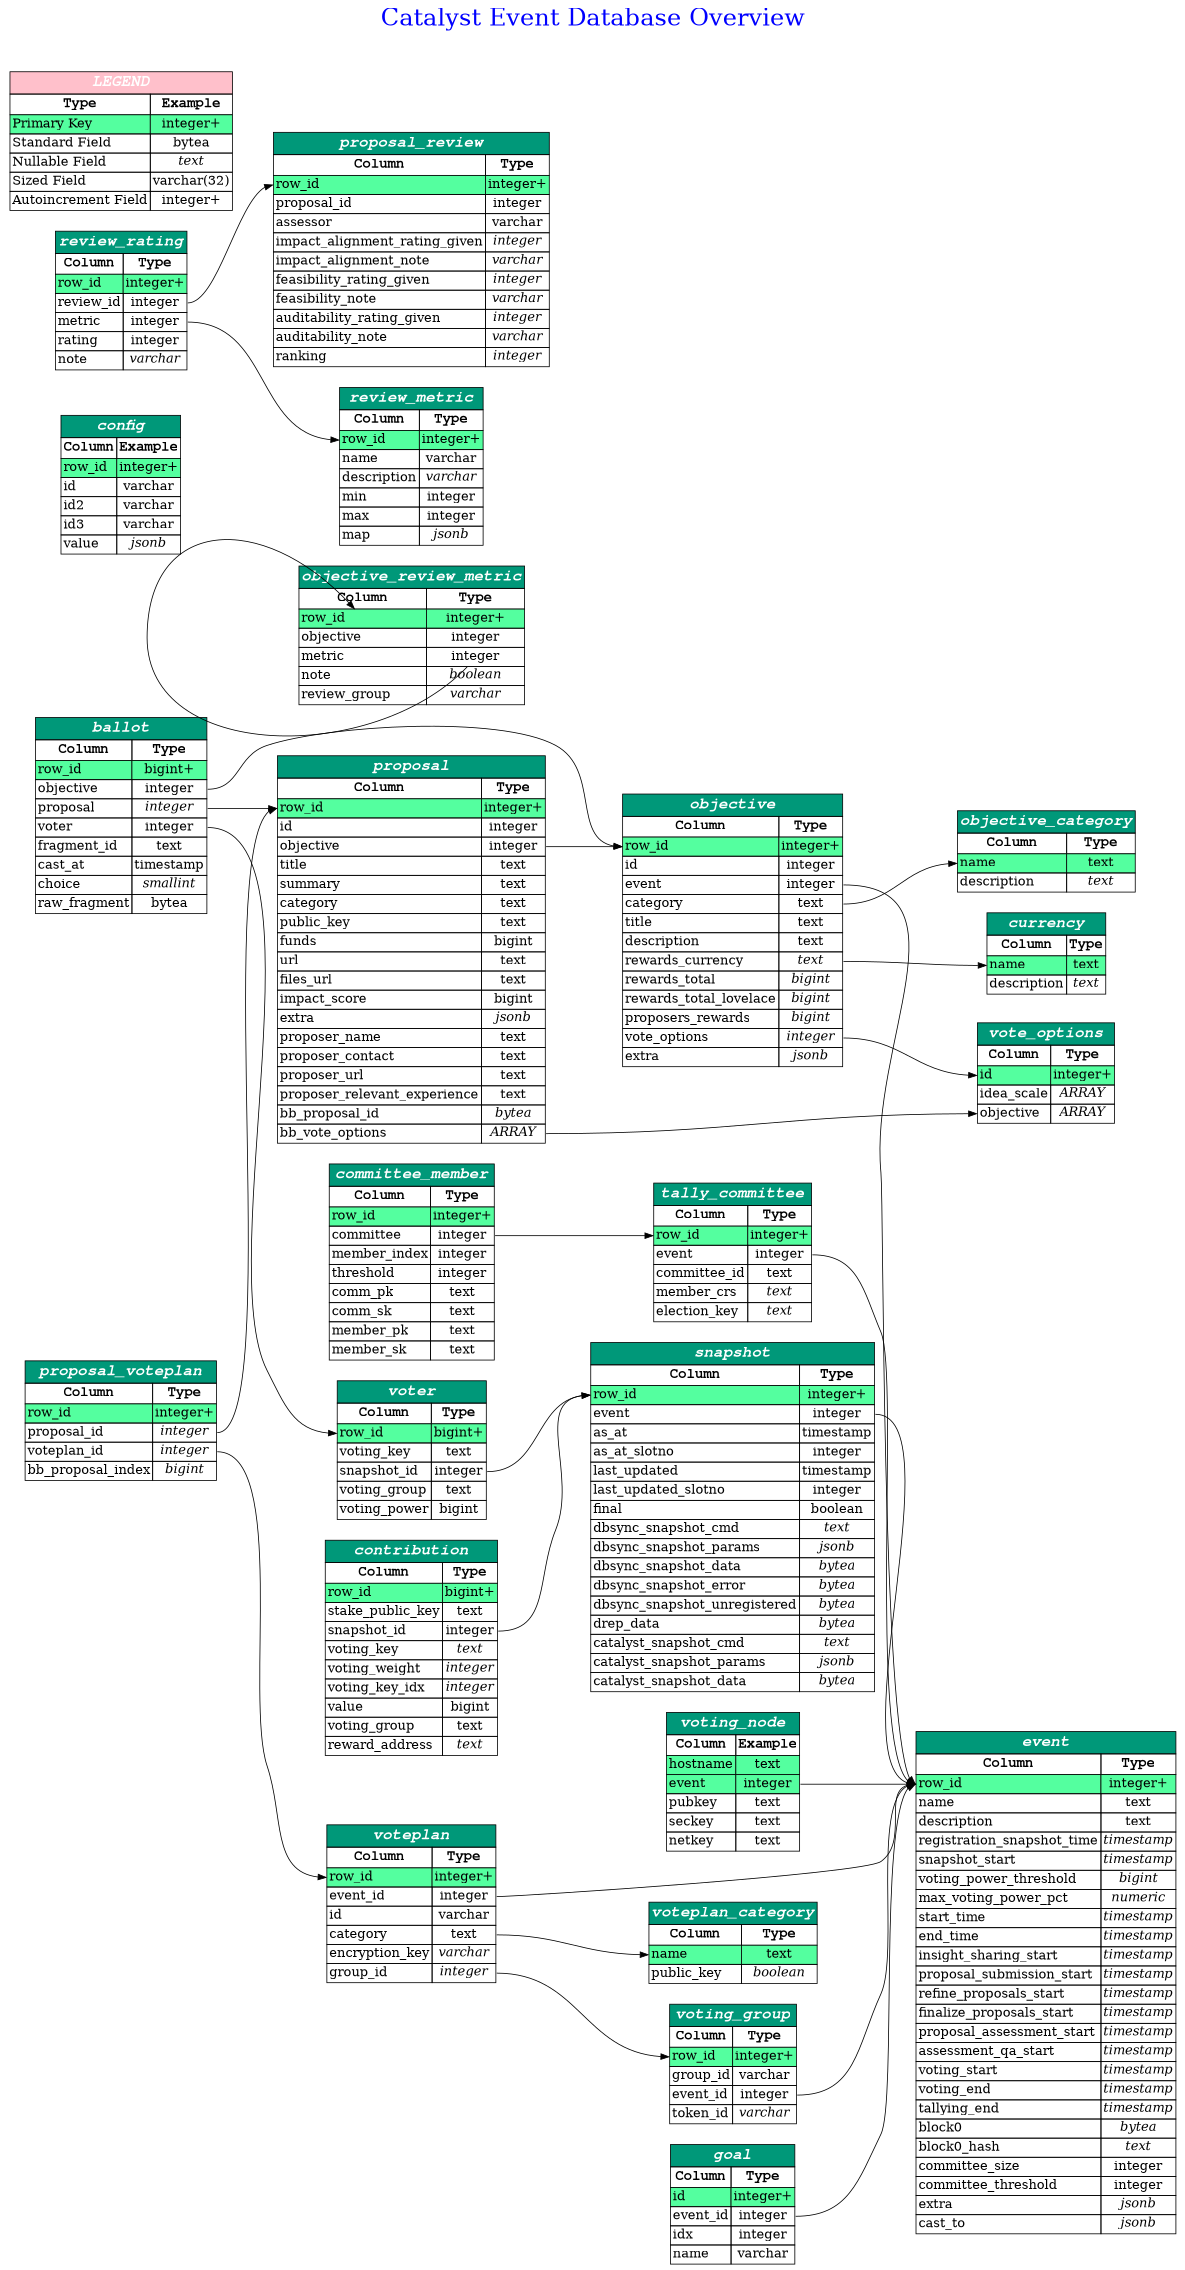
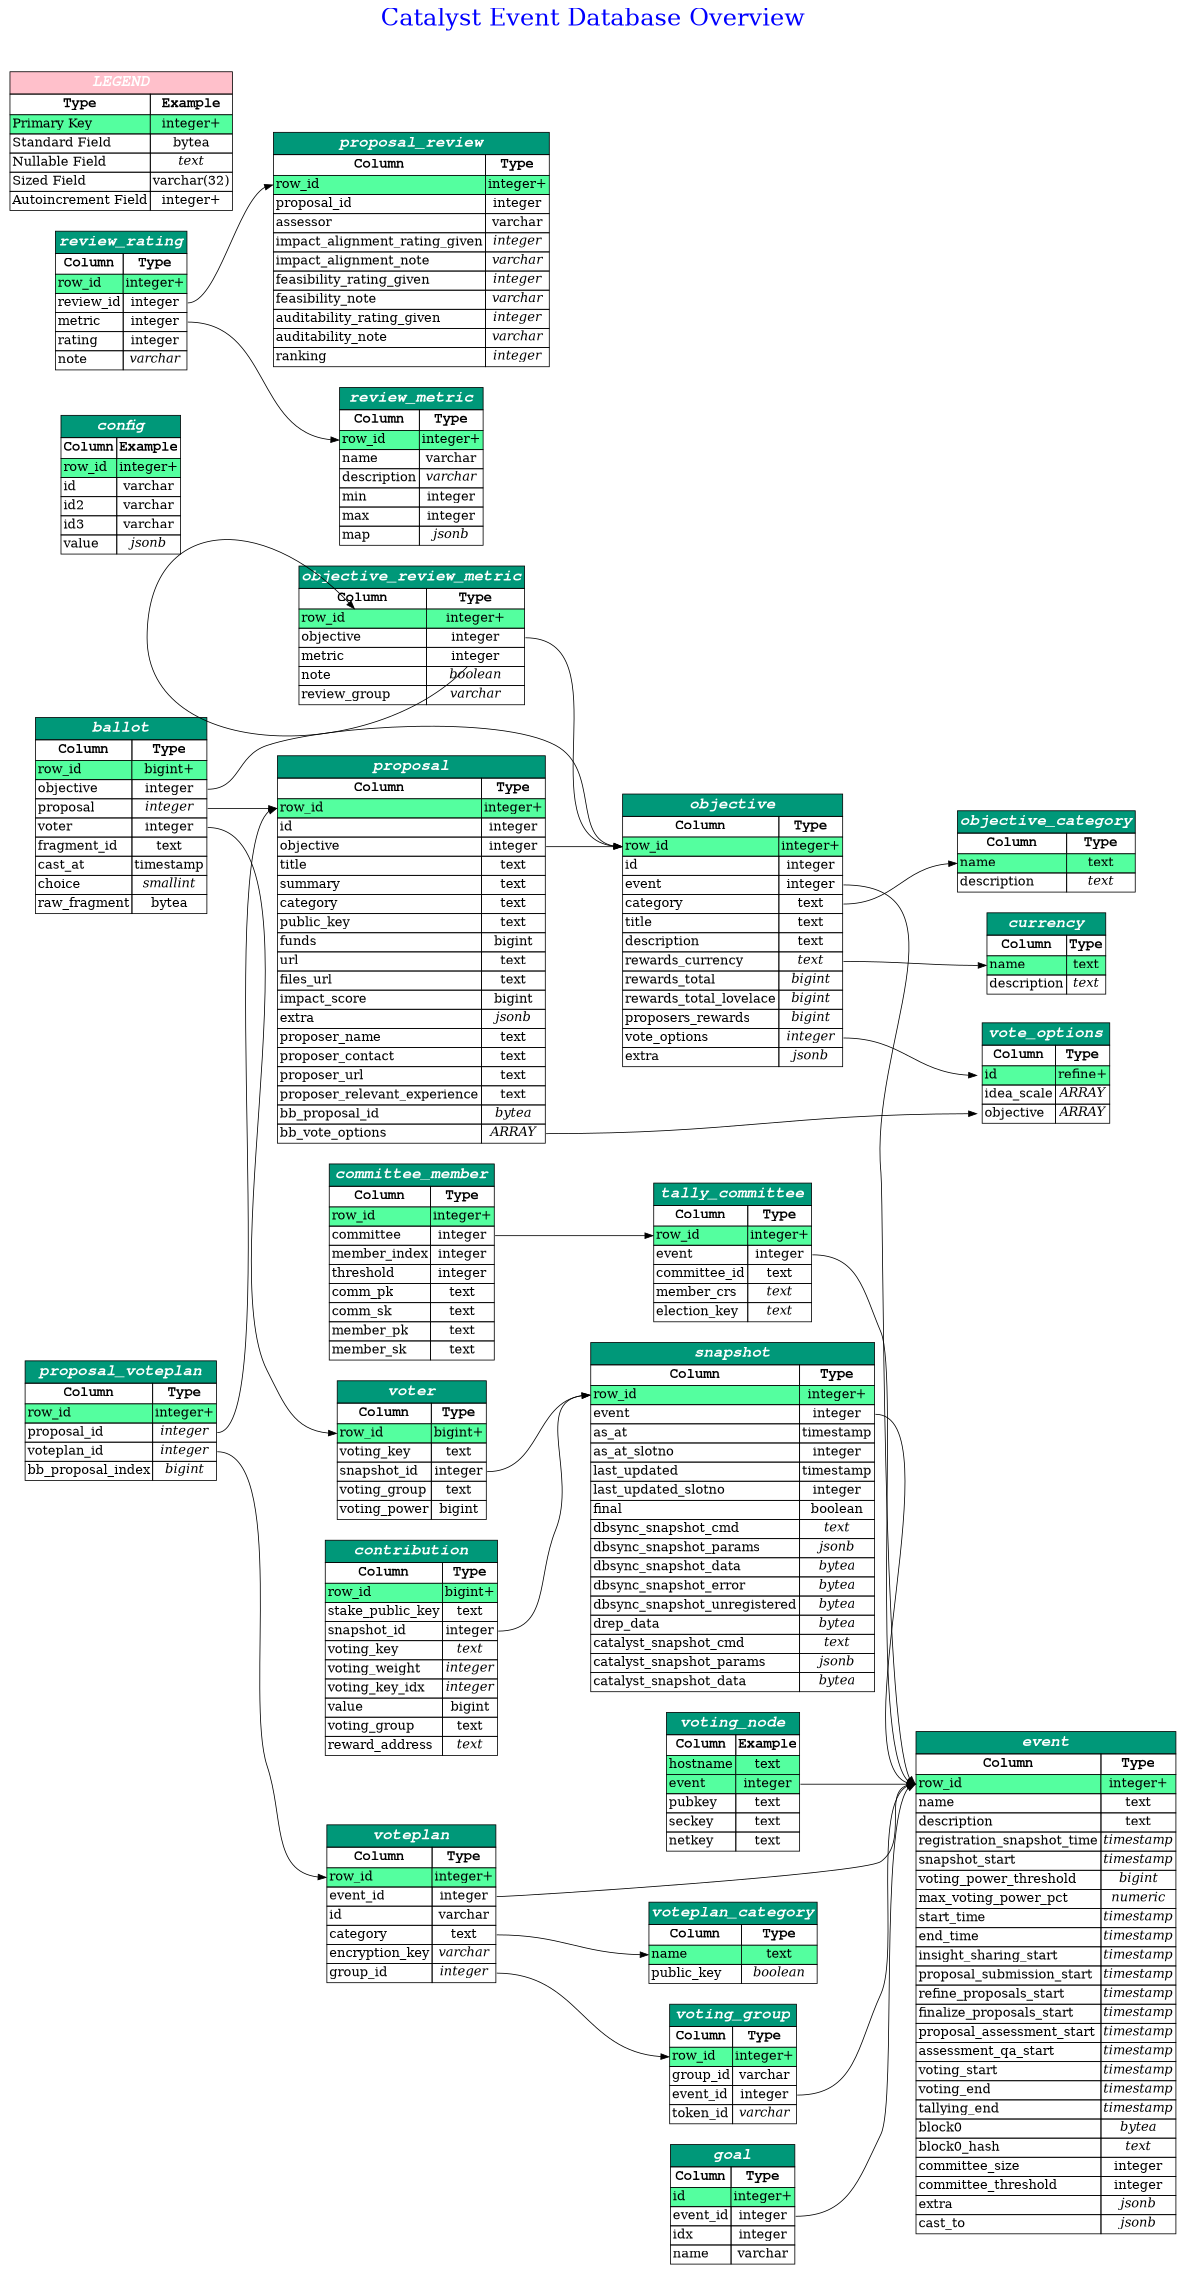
none -> (574, 738)
(1083, 1075) -> (1083, 1075)
